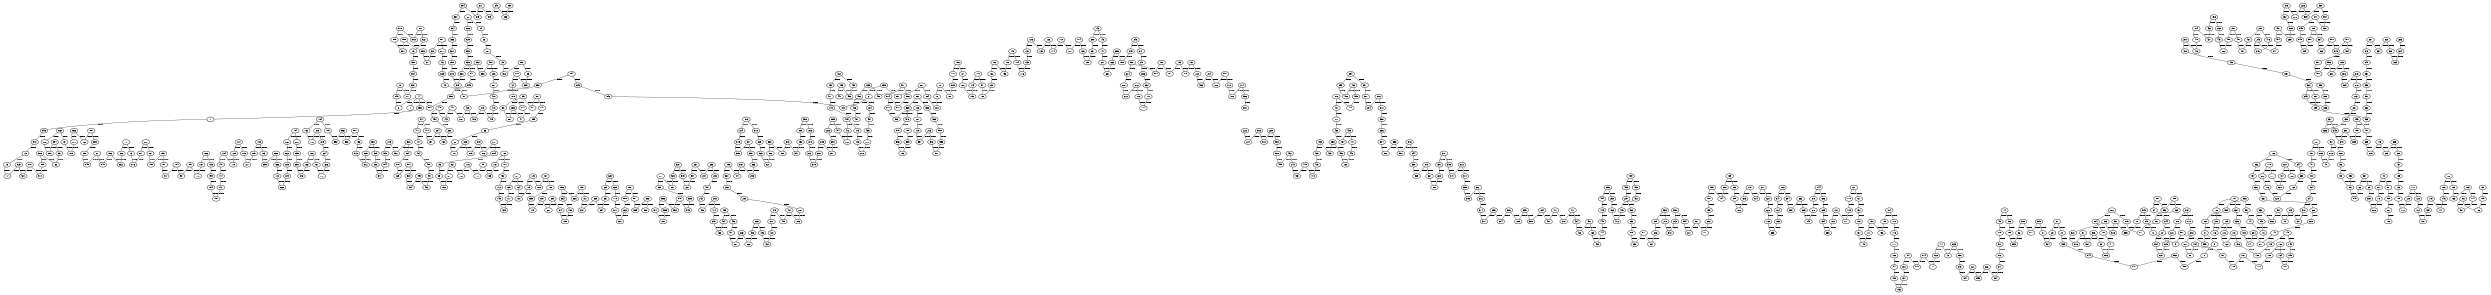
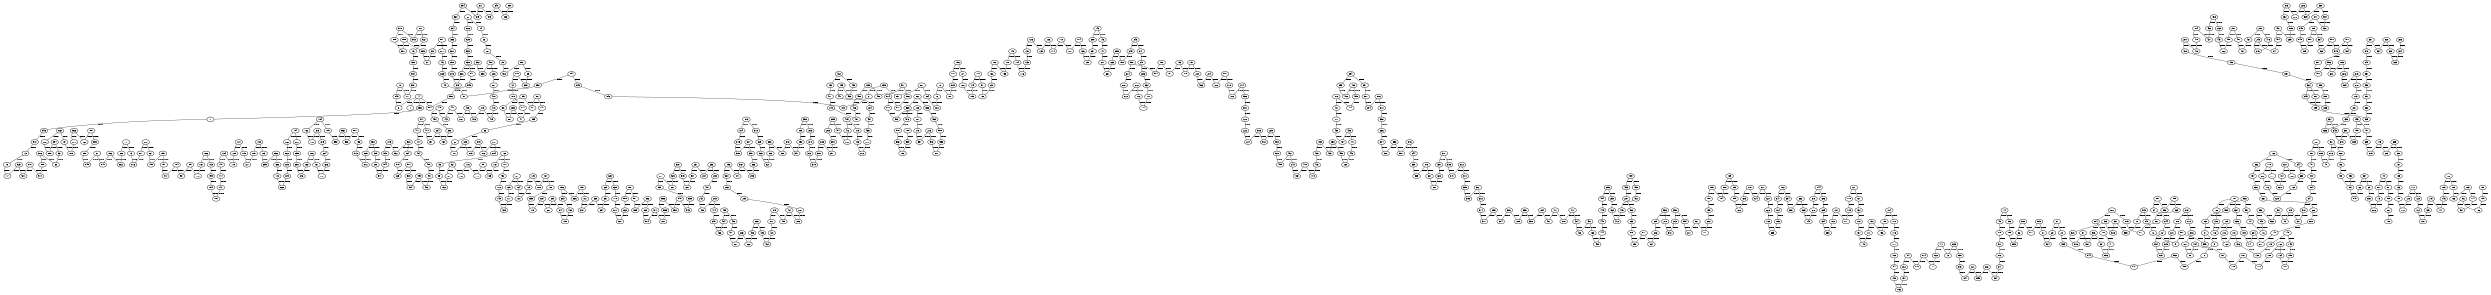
none -> (1245, 119)
none -> (647, 222)
